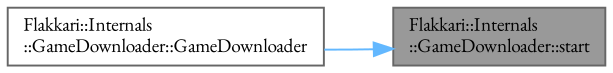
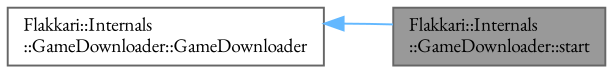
(349, 50) -> (369, 24)
